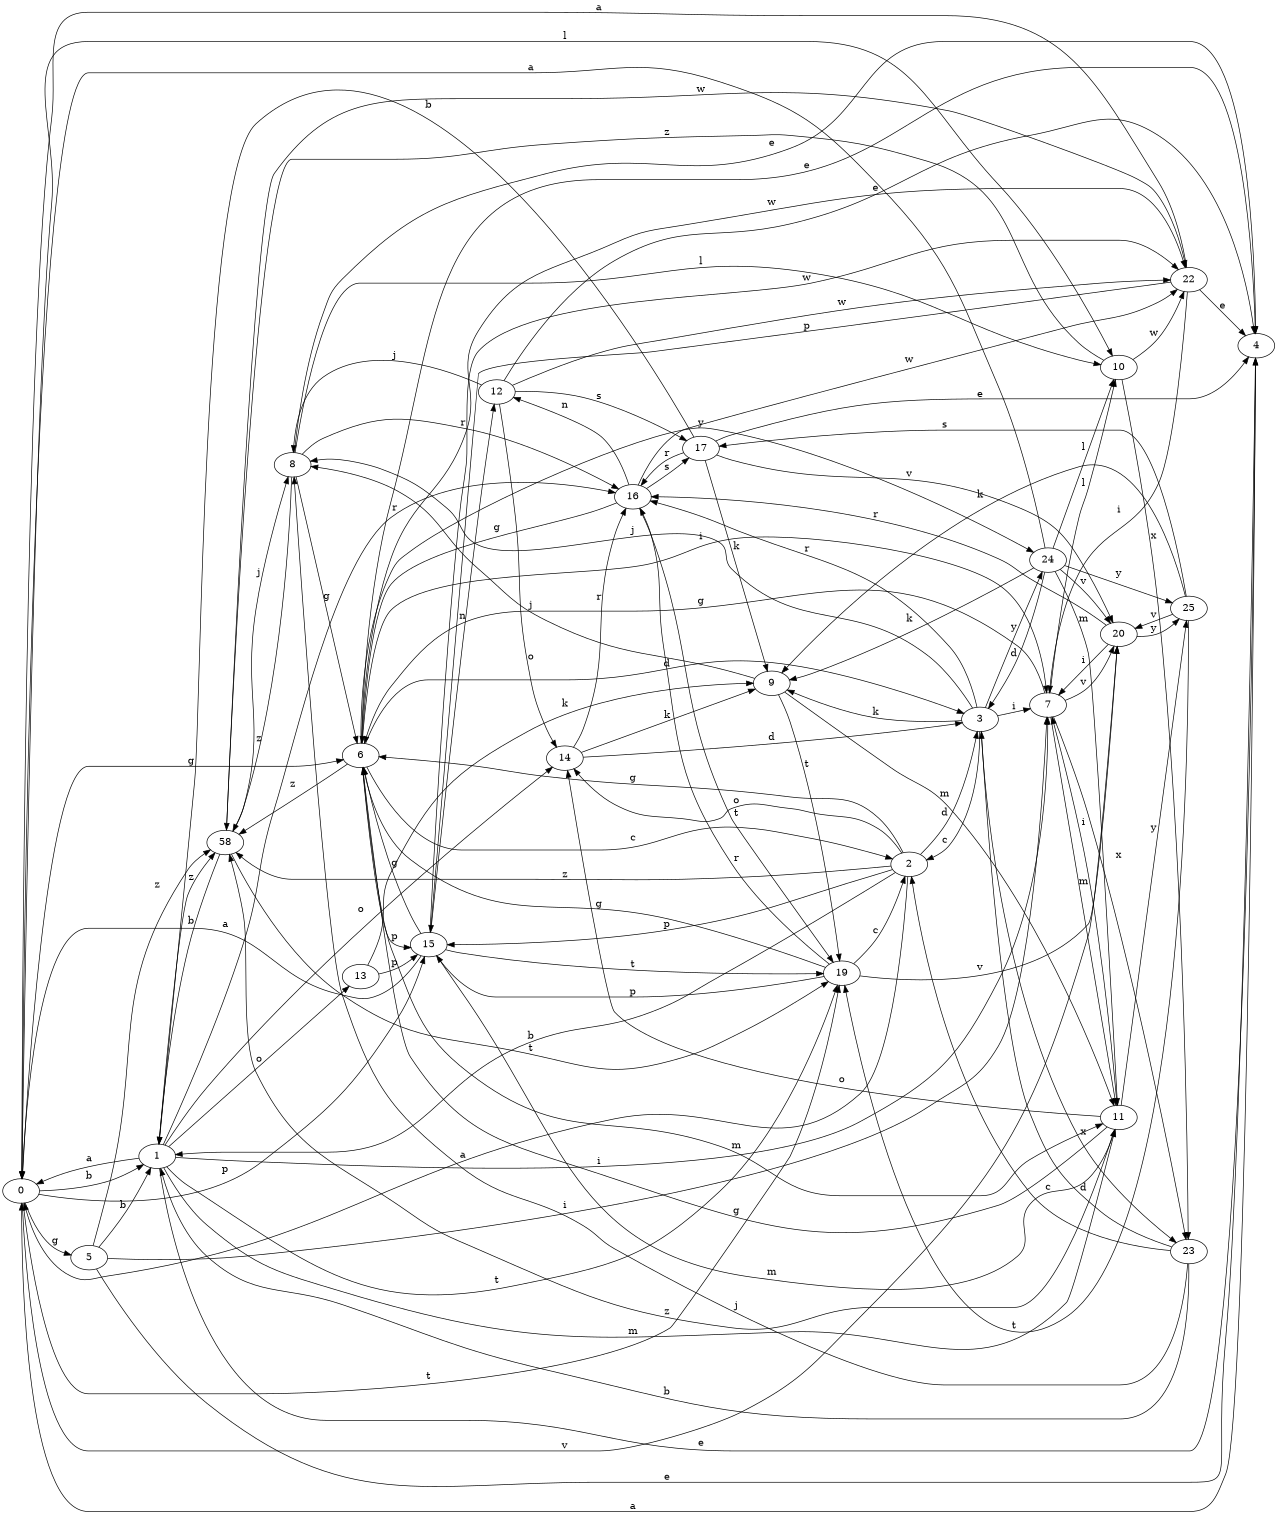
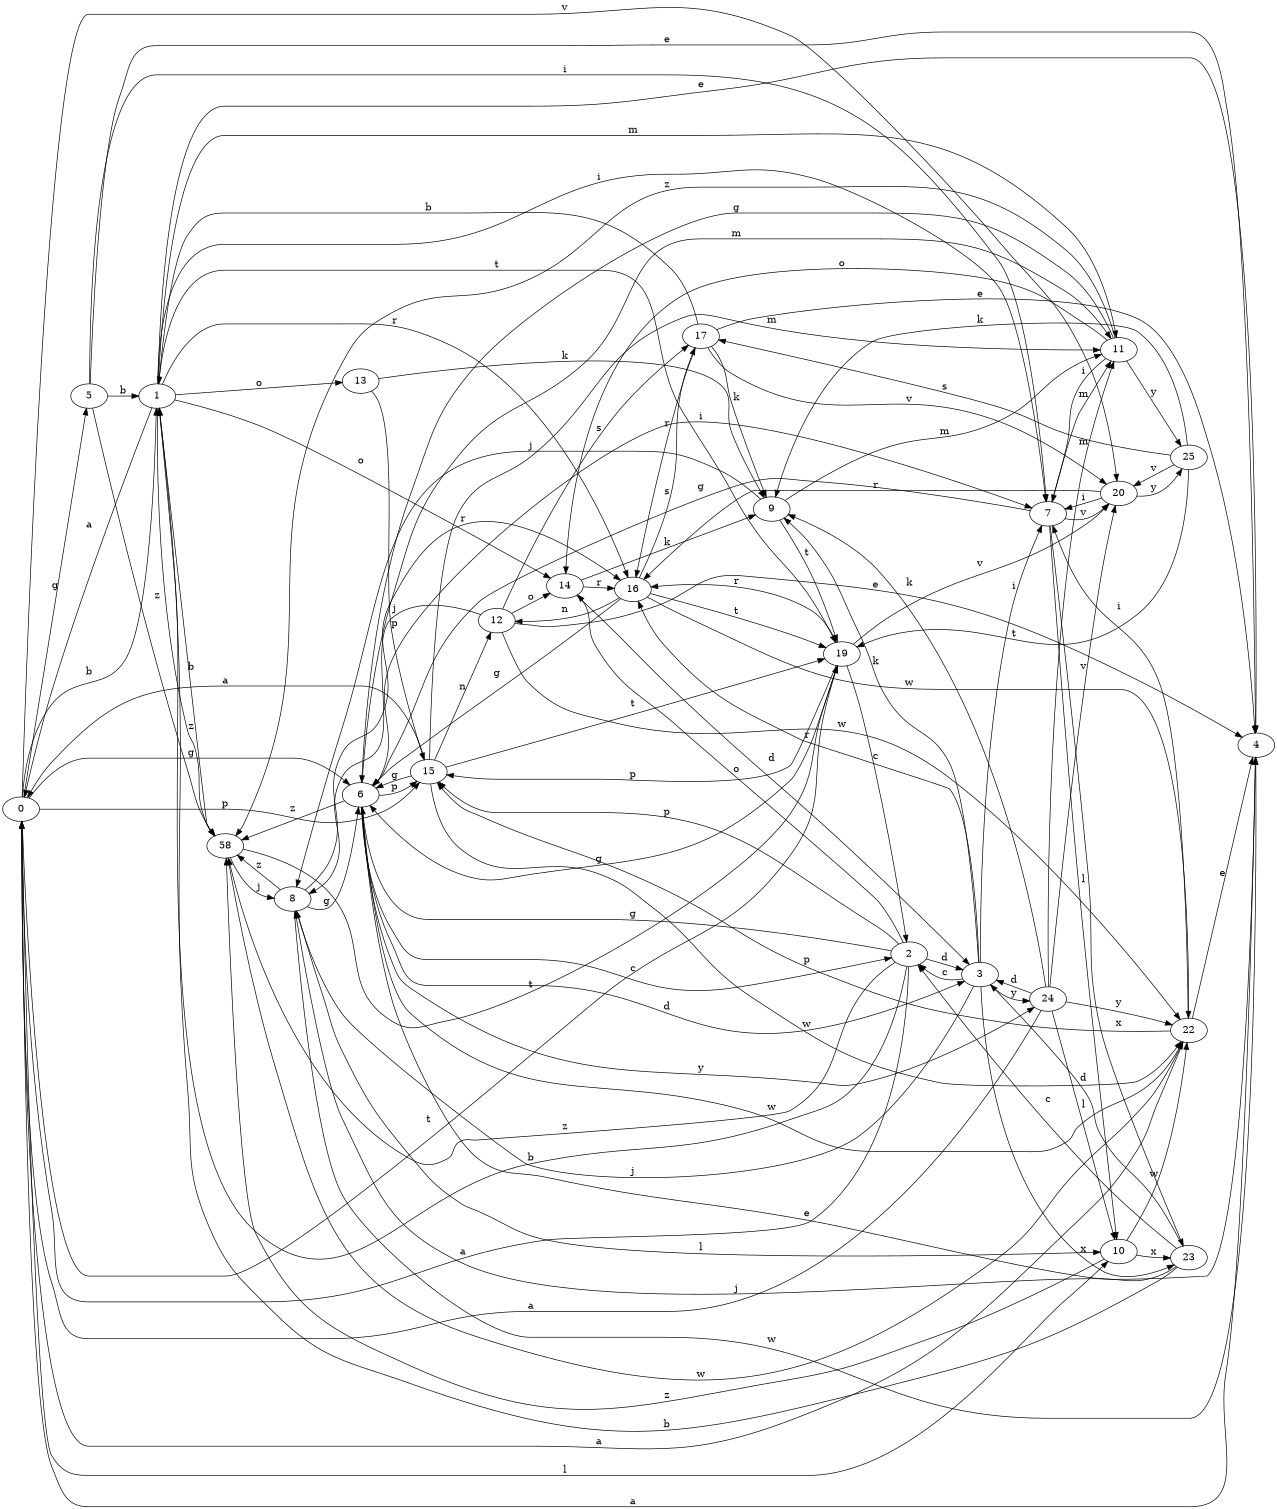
(772, 143) -> (772, 1340)
(1115, 583) -> (1116, 1011)
